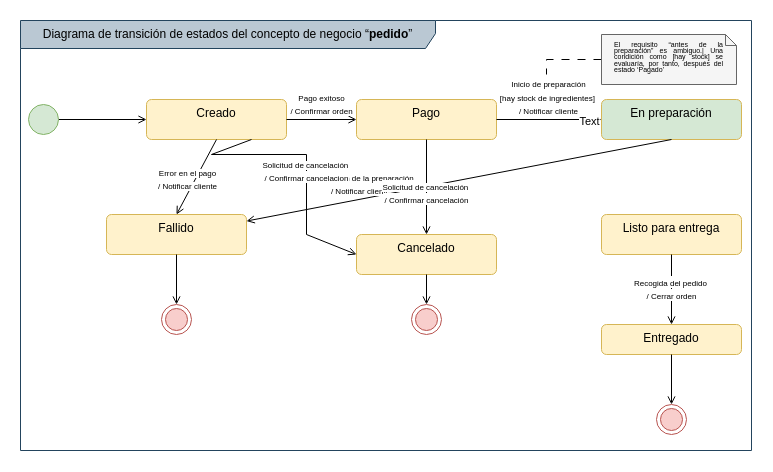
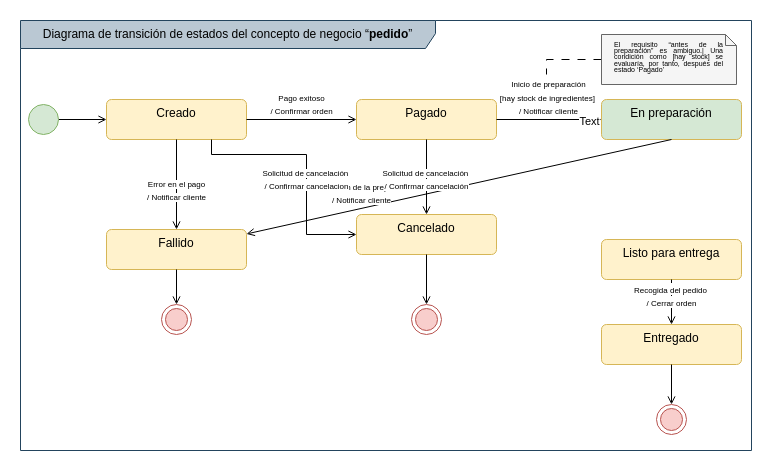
(427, 114) -> (427, 114)
(217, 120) -> (177, 120)
(177, 235) -> (177, 250)
(672, 235) -> (672, 260)
(427, 255) -> (427, 235)
(672, 340) -> (672, 345)
